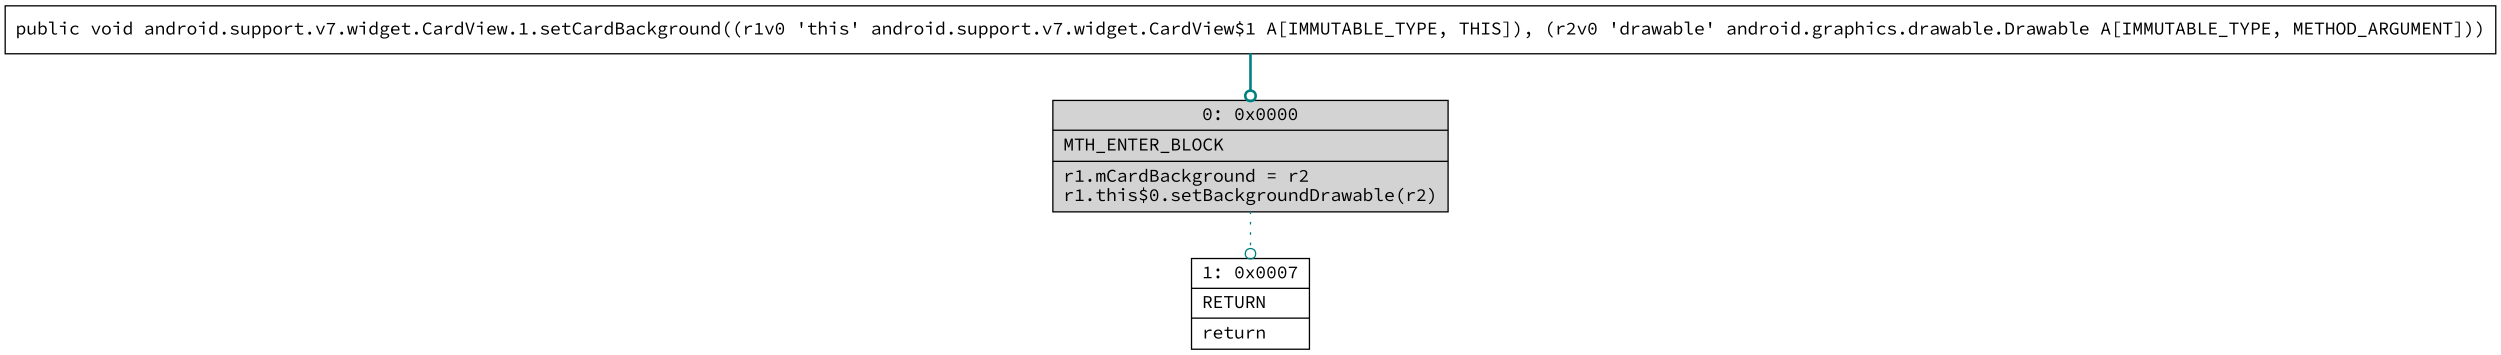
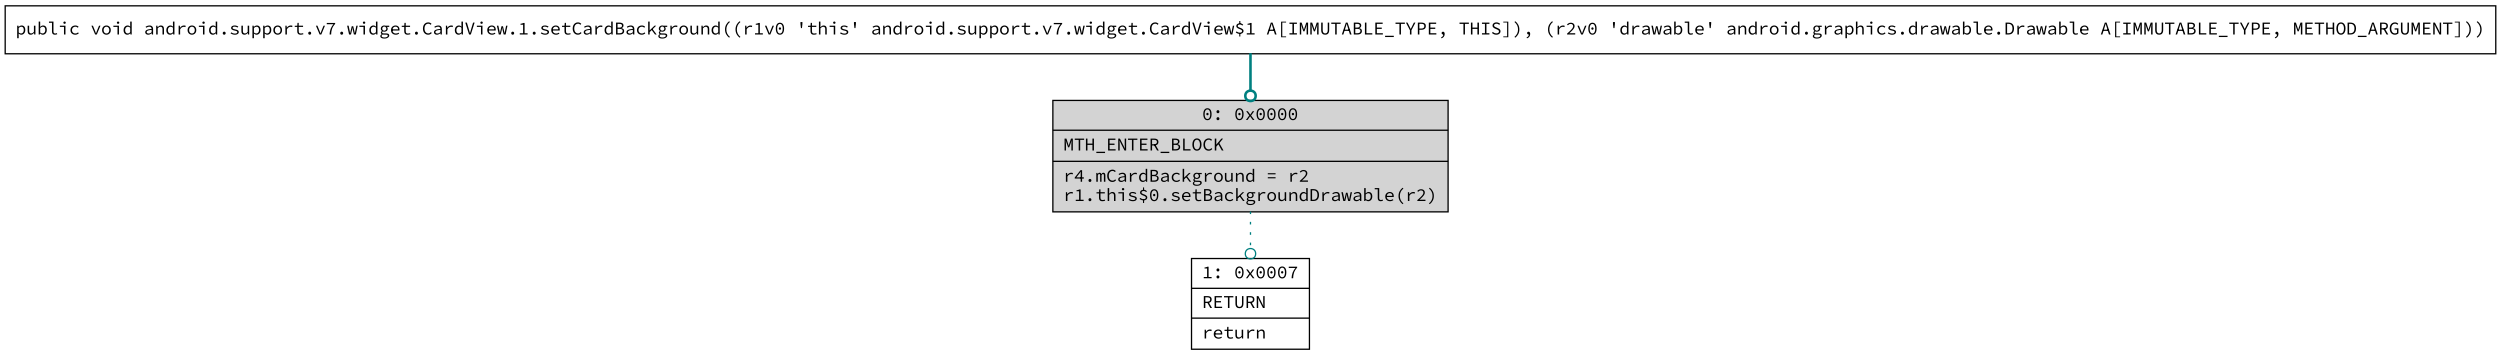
(1186, 176) -> (1186, 176)
